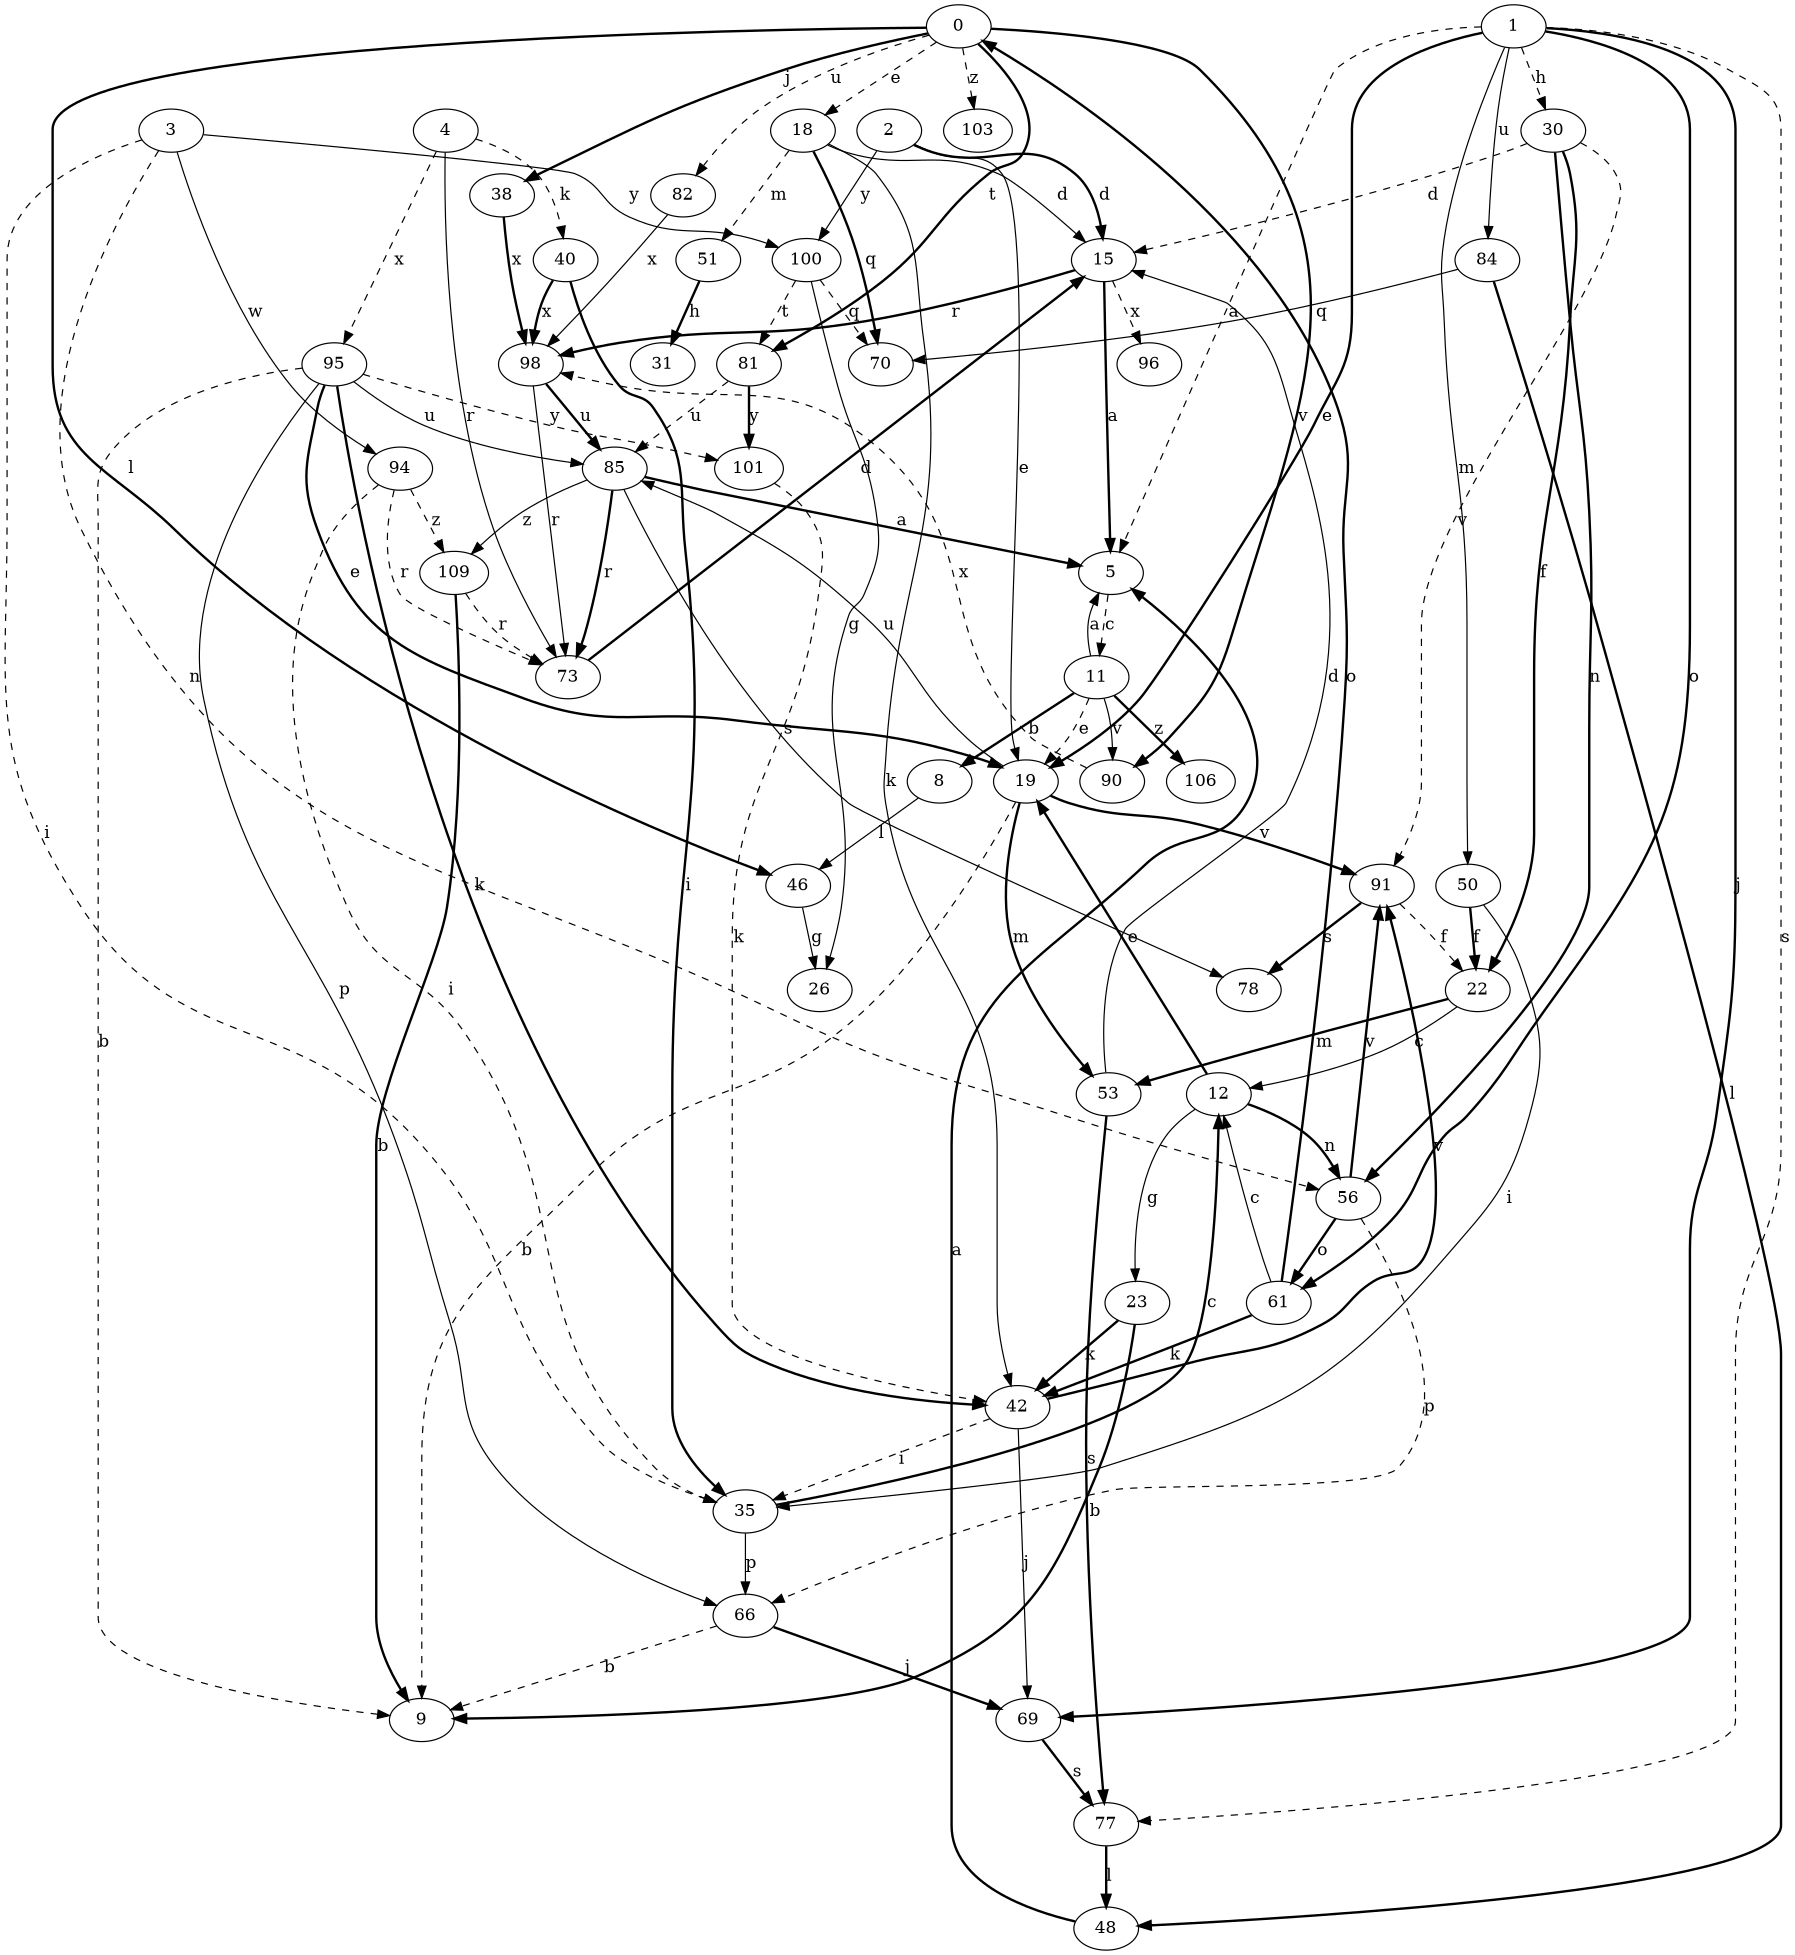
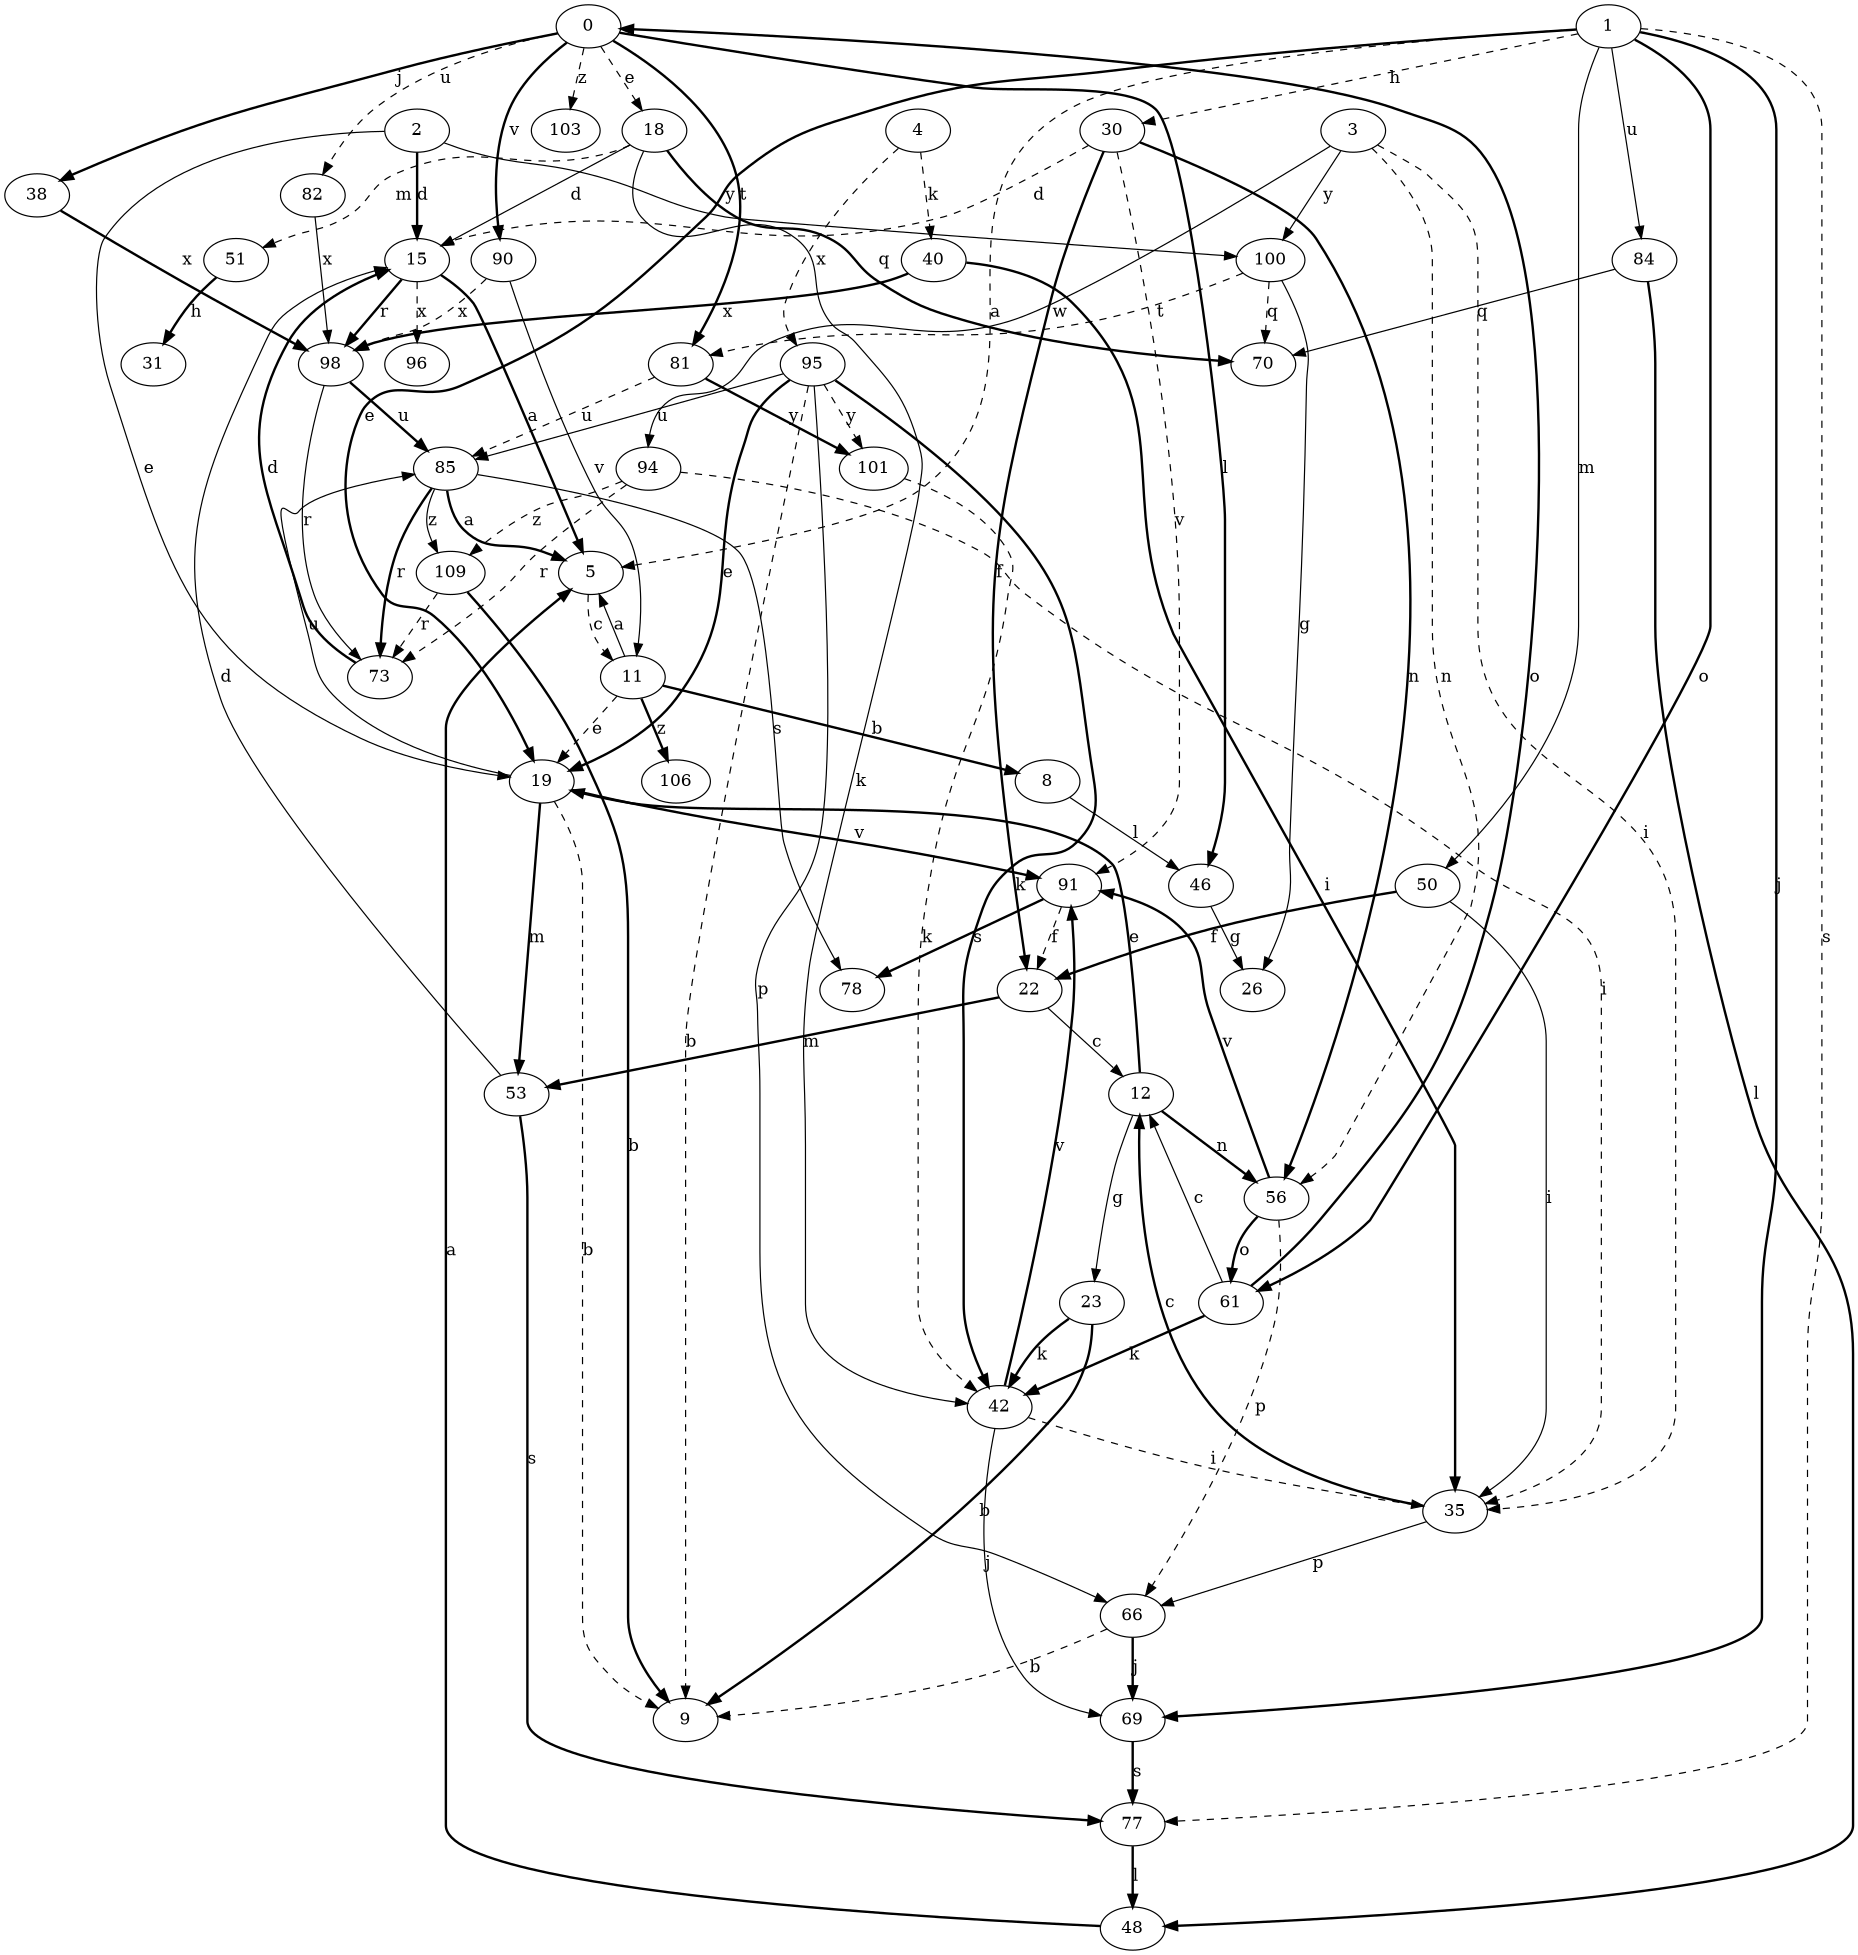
(461, 395) -> none
(1109, 718) -> (581, 464)
